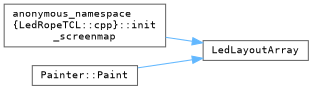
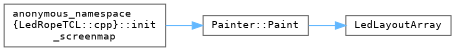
(179, 39) -> (179, 26)
